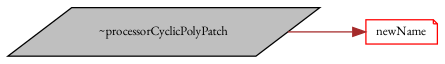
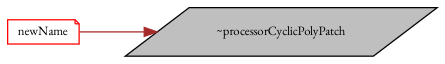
(320, 32) -> (112, 32)
